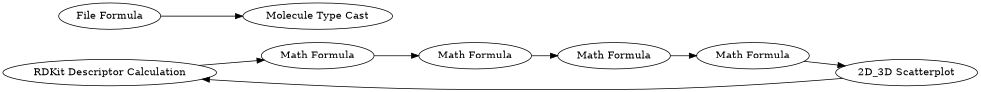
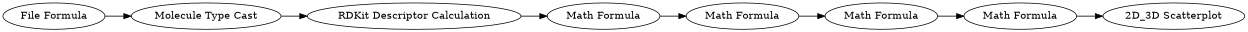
(526, 89) -> (290, 16)
